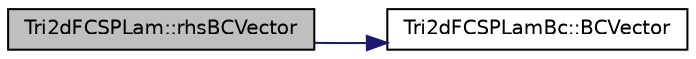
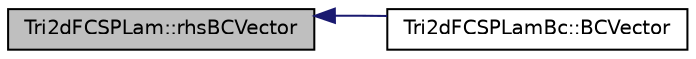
(341, 43) -> (361, 16)
